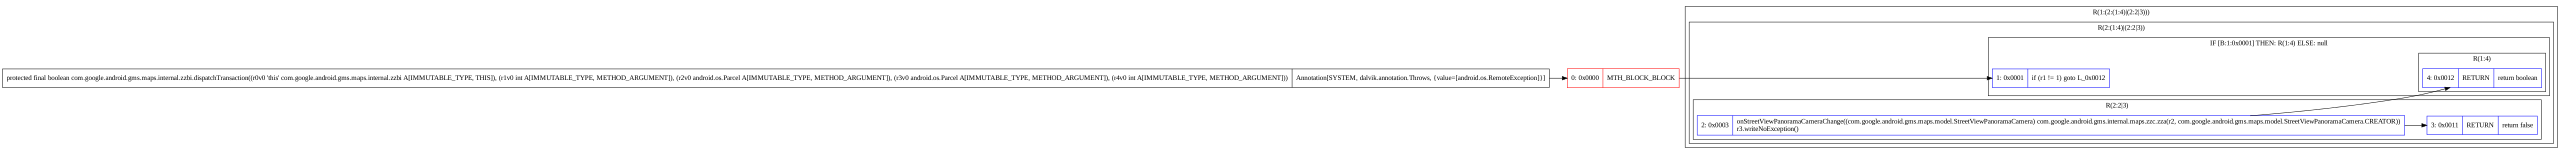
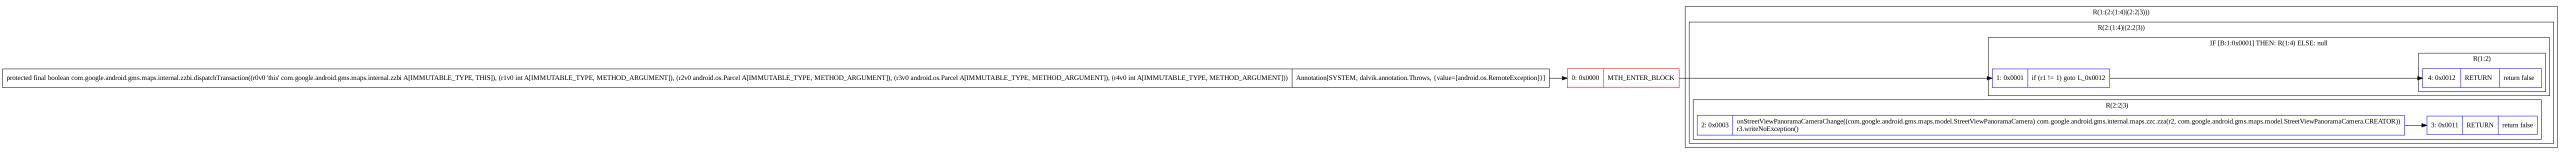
(2482, 59) -> (2482, 59)
(1641, 78) -> (1641, 78)
(2518, 78) -> (2519, 78)
(2348, 106) -> (2264, 78)
